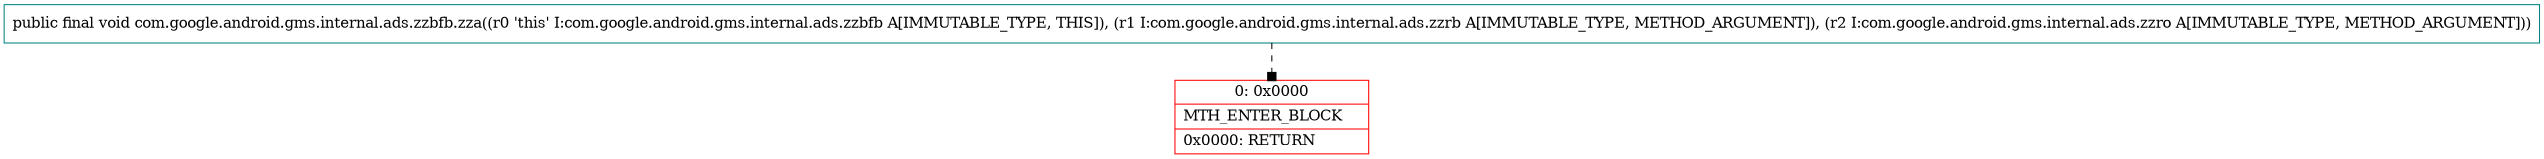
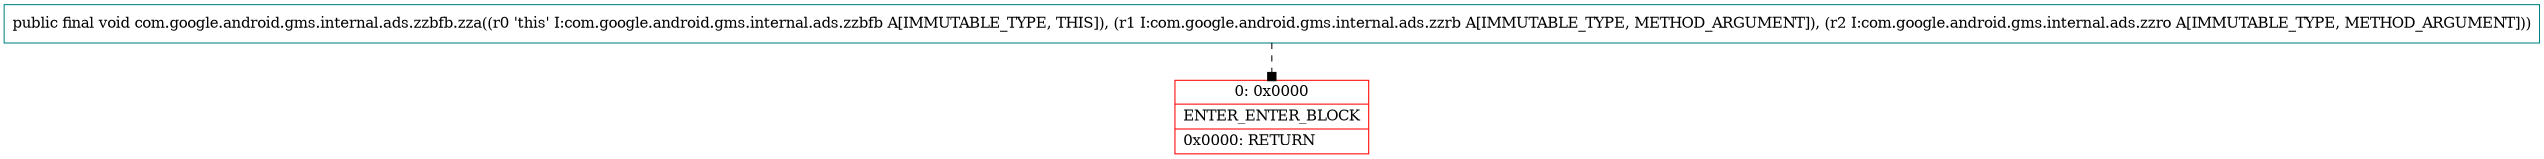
(1263, 116) -> (1272, 116)
